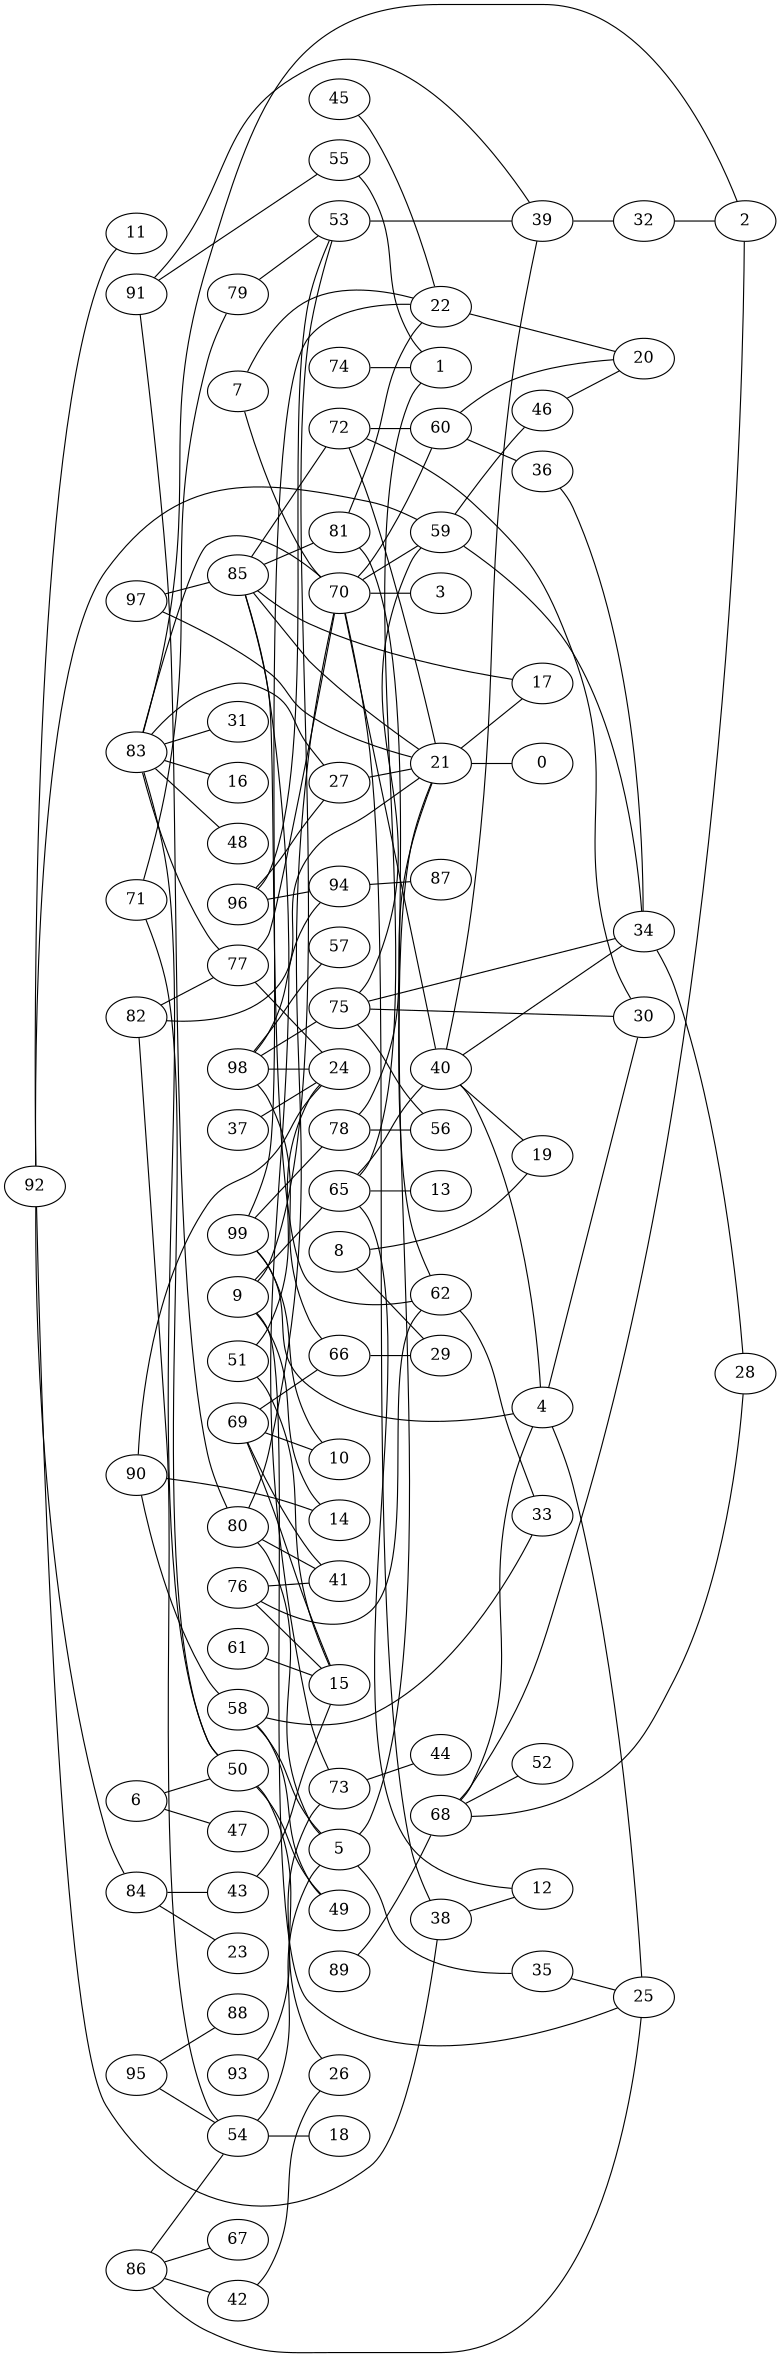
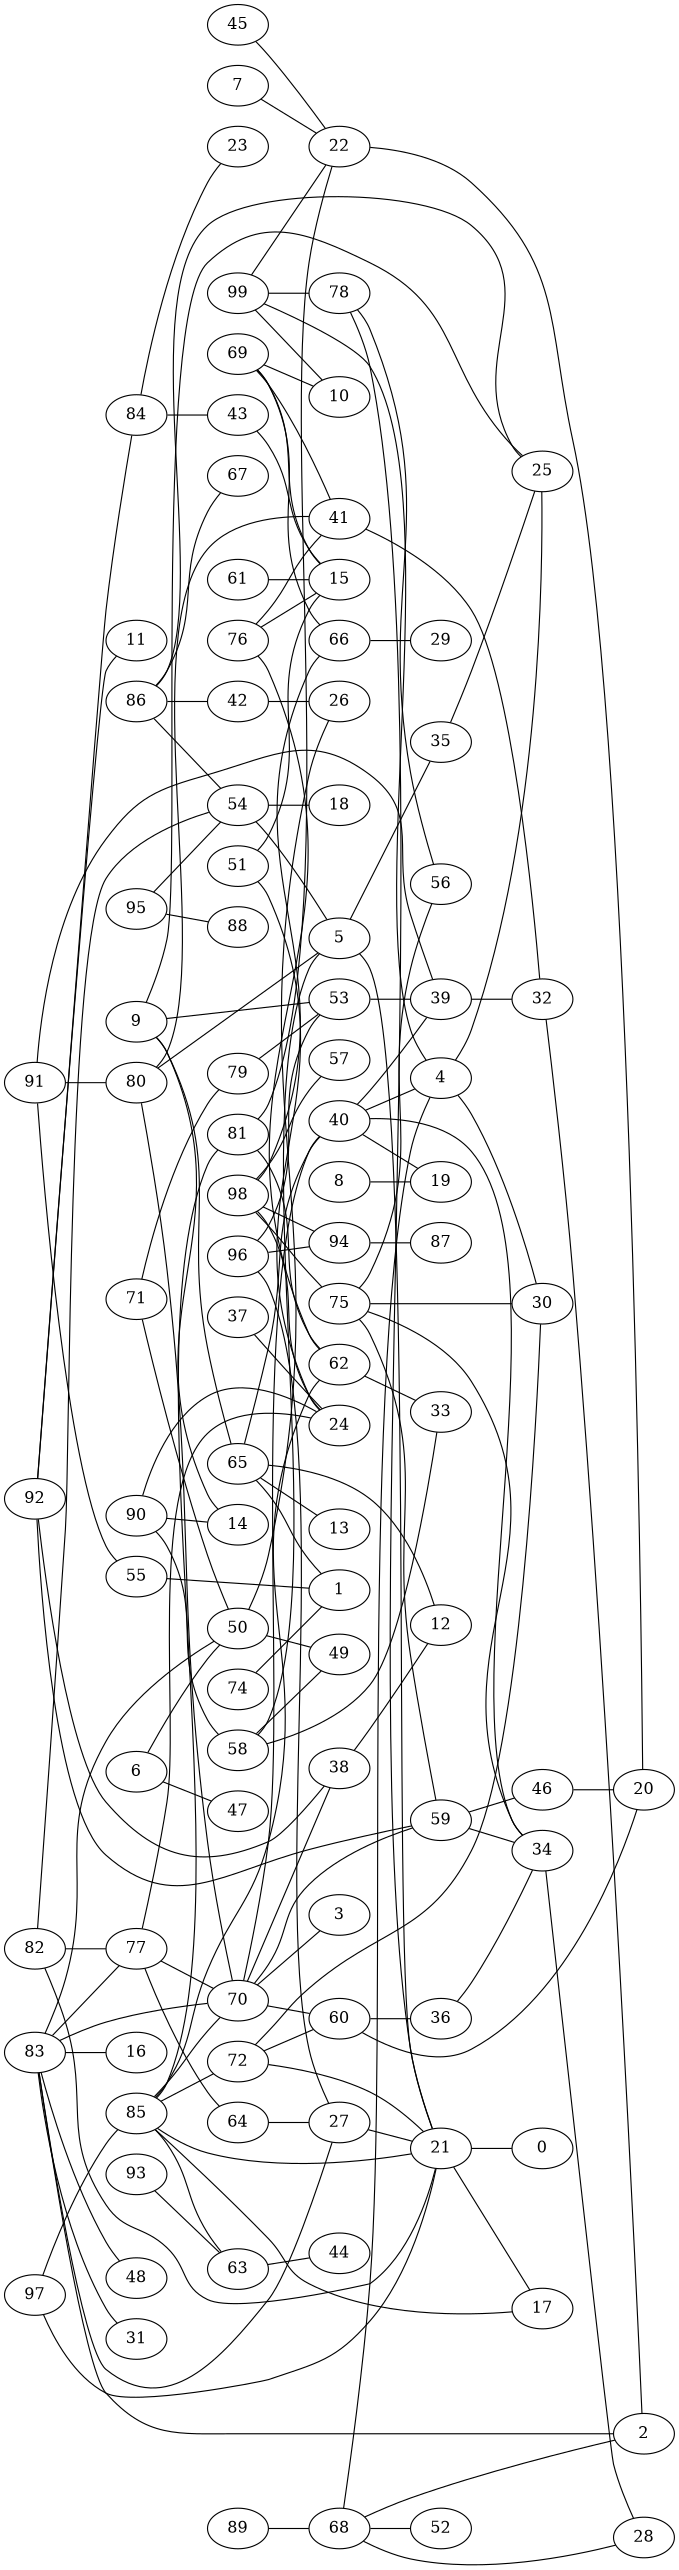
(267, 477) -> (192, 2051)
none -> (507, 725)
(397, 1311) -> none
(339, 1789) -> (238, 2269)
none -> (238, 2122)
